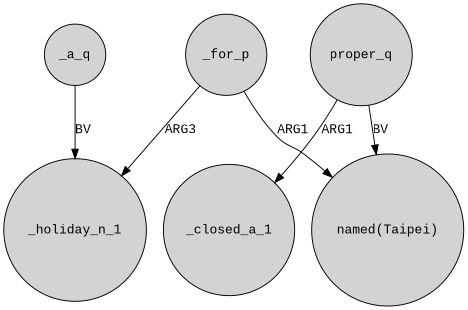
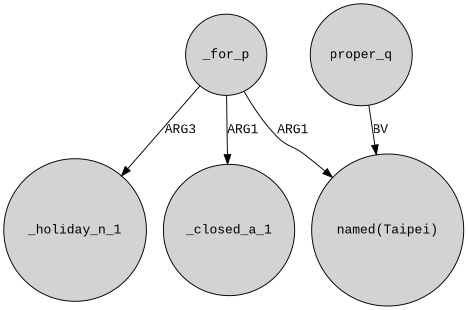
(75, 55) -> none
(311, 139) -> (227, 125)
